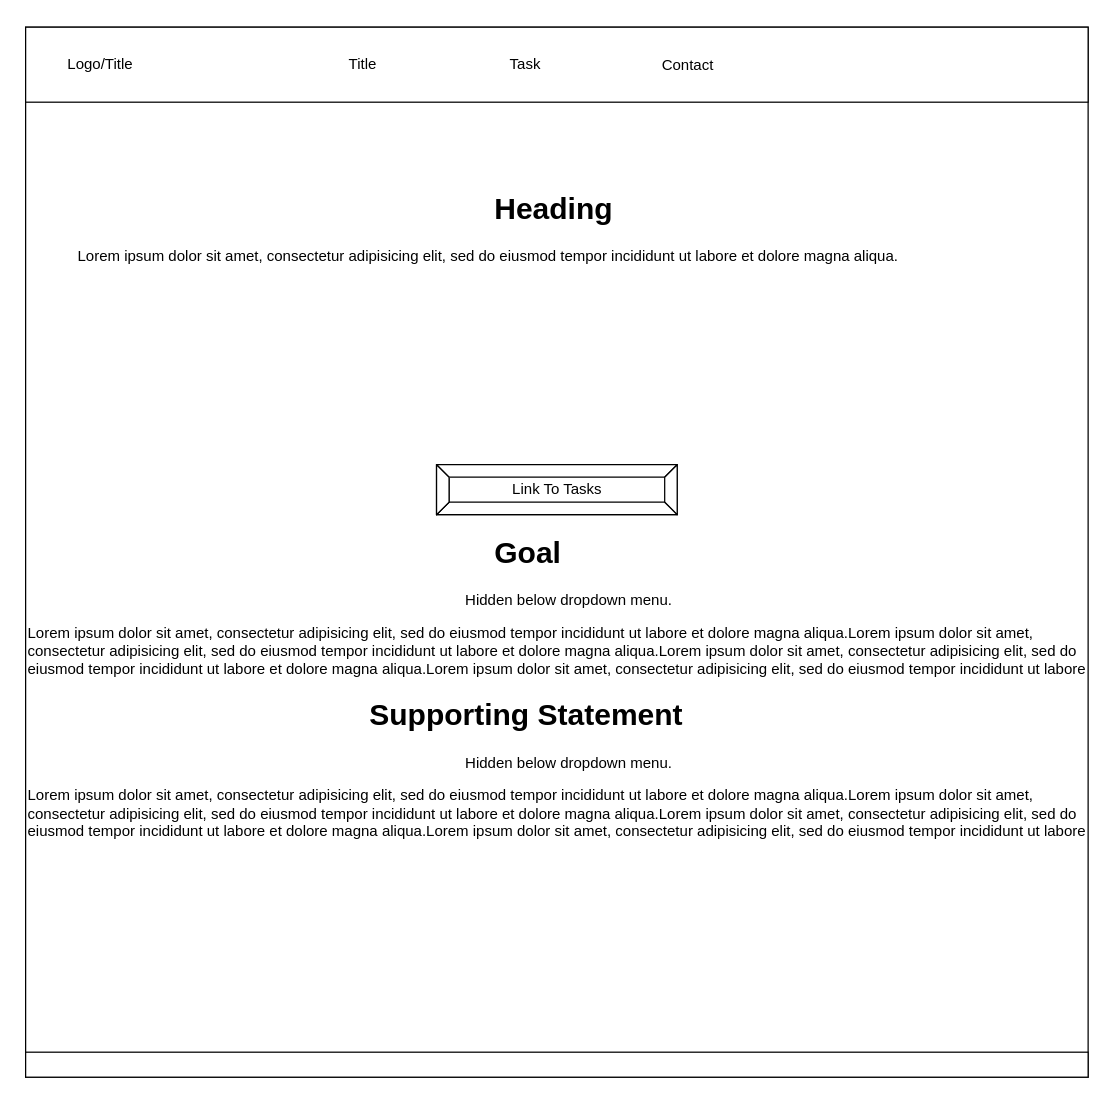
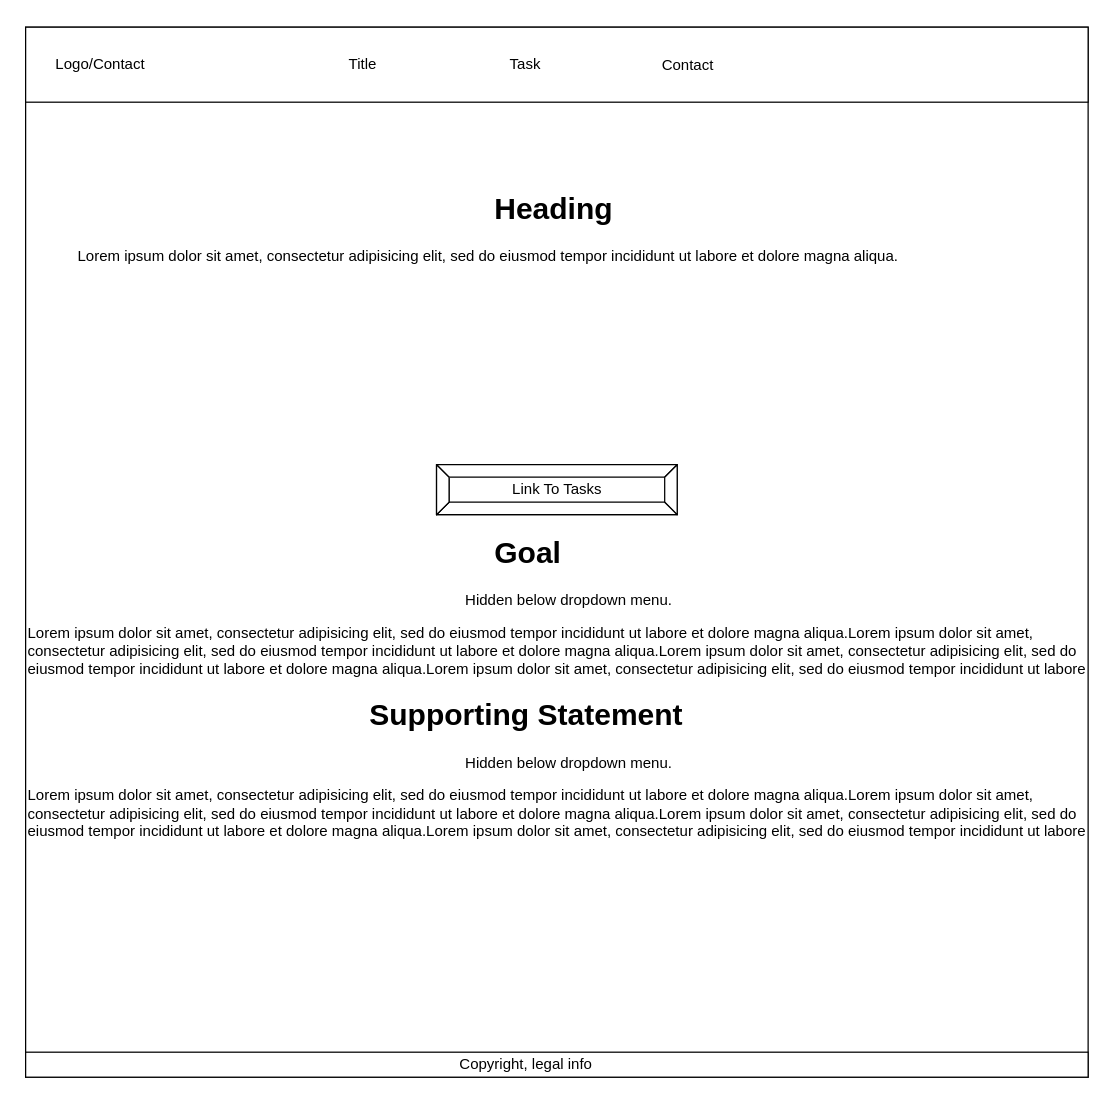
(101, 64) -> (101, 64)
none -> (526, 1065)
